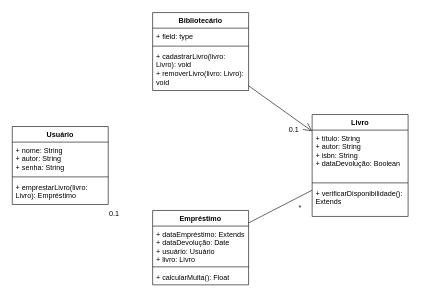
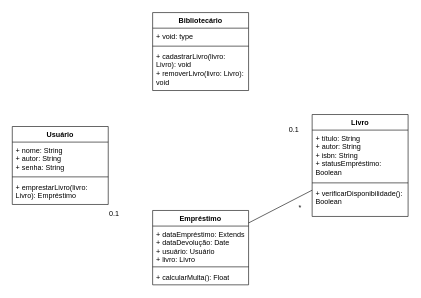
(178, 36) -> (177, 36)
(280, 108) -> none
(360, 151) -> (361, 156)
(361, 198) -> (361, 198)
